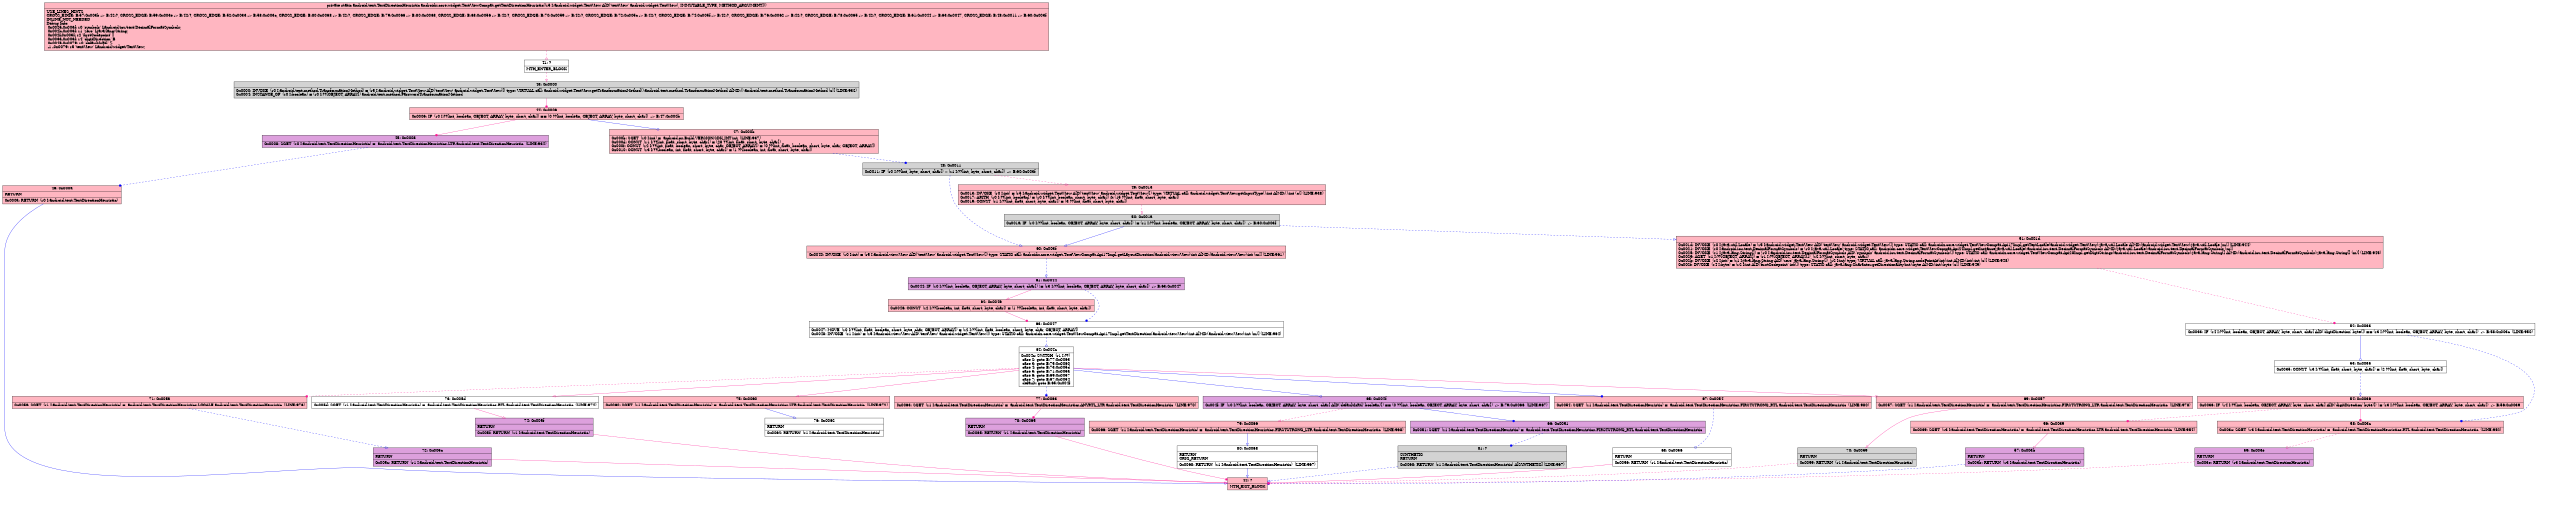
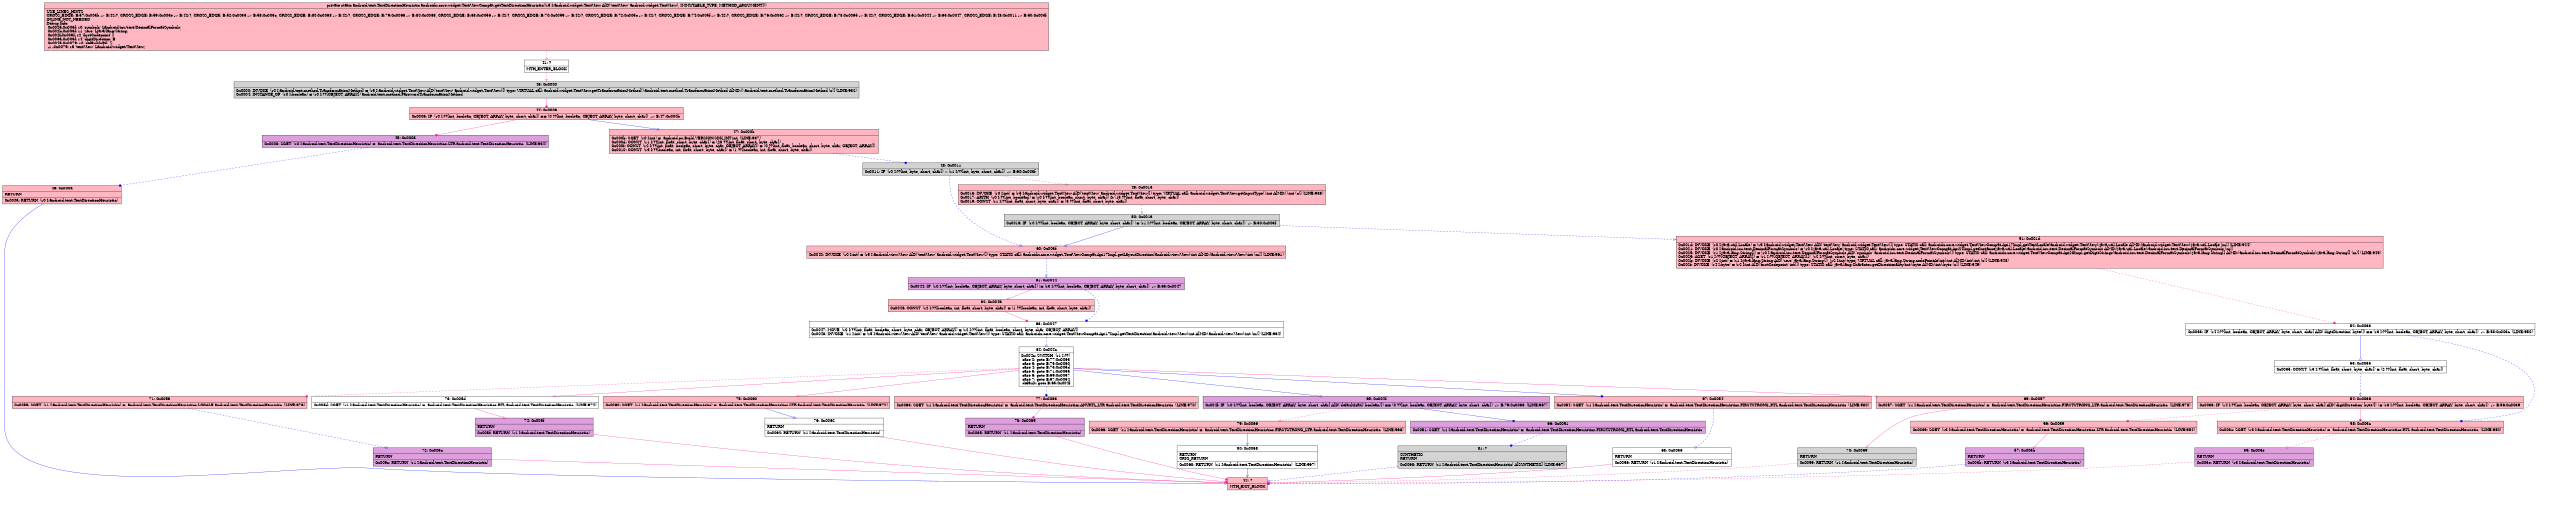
none -> (1051, 463)
